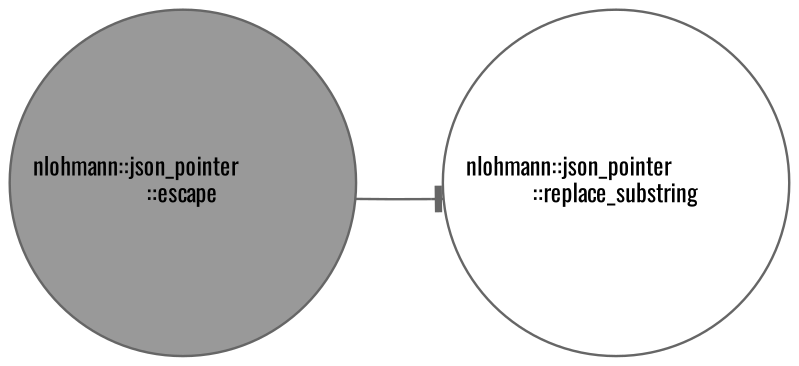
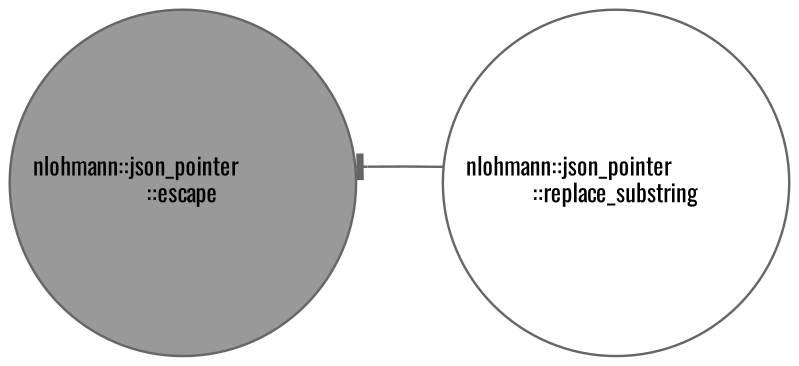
(393, 199) -> (405, 167)
